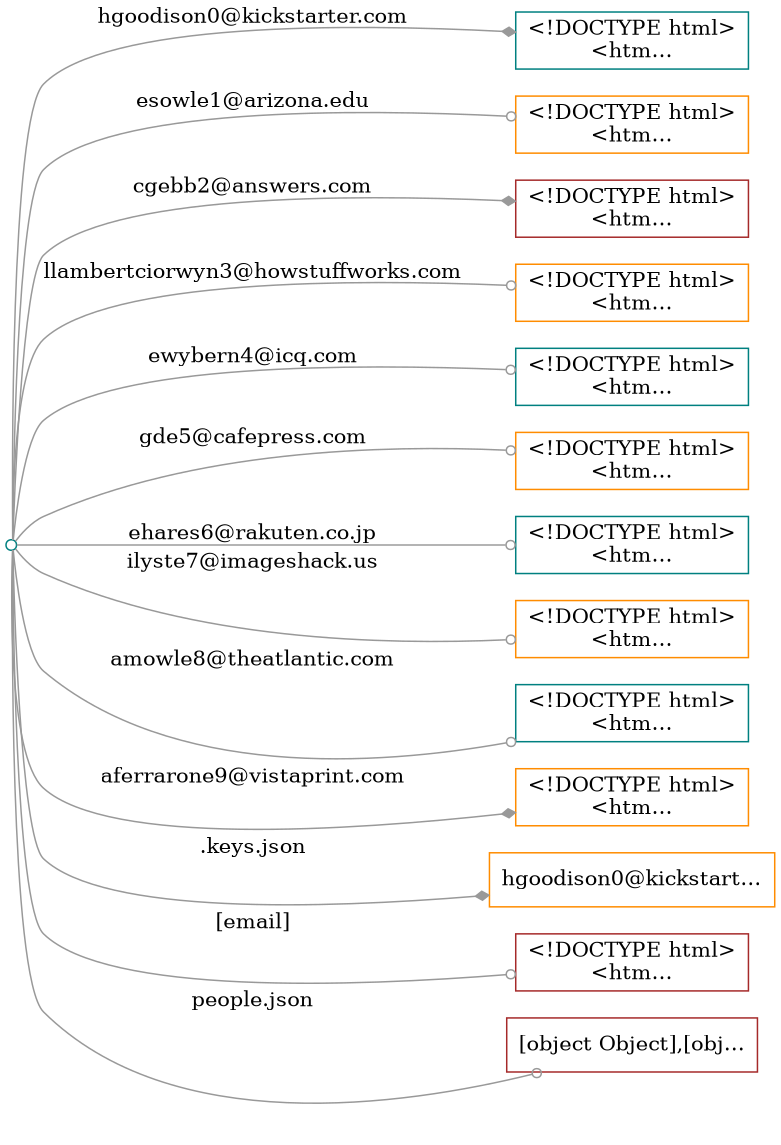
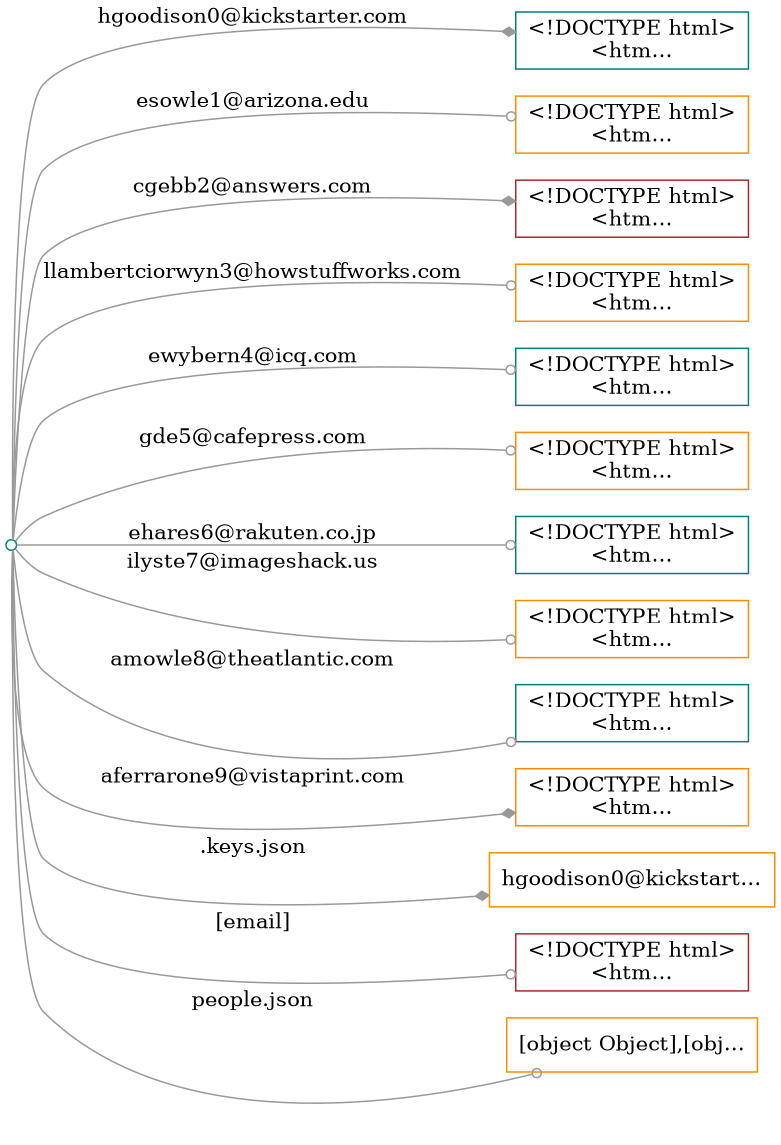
(632, 1045) -> (632, 1045)
